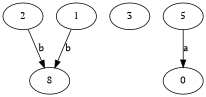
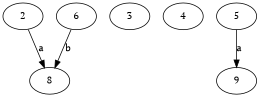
(76, 16) -> (76, 16)
none -> (183, 16)
(42, 49) -> (41, 49)
(183, 81) -> (237, 81)
